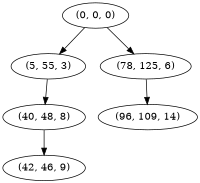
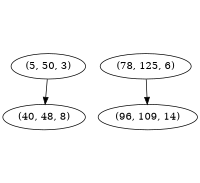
(96, 16) -> none
(48, 66) -> (48, 66)
(44, 168) -> none
